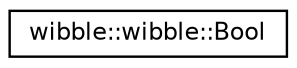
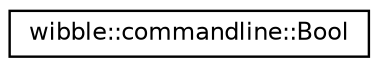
(148, 34) -> (189, 34)
